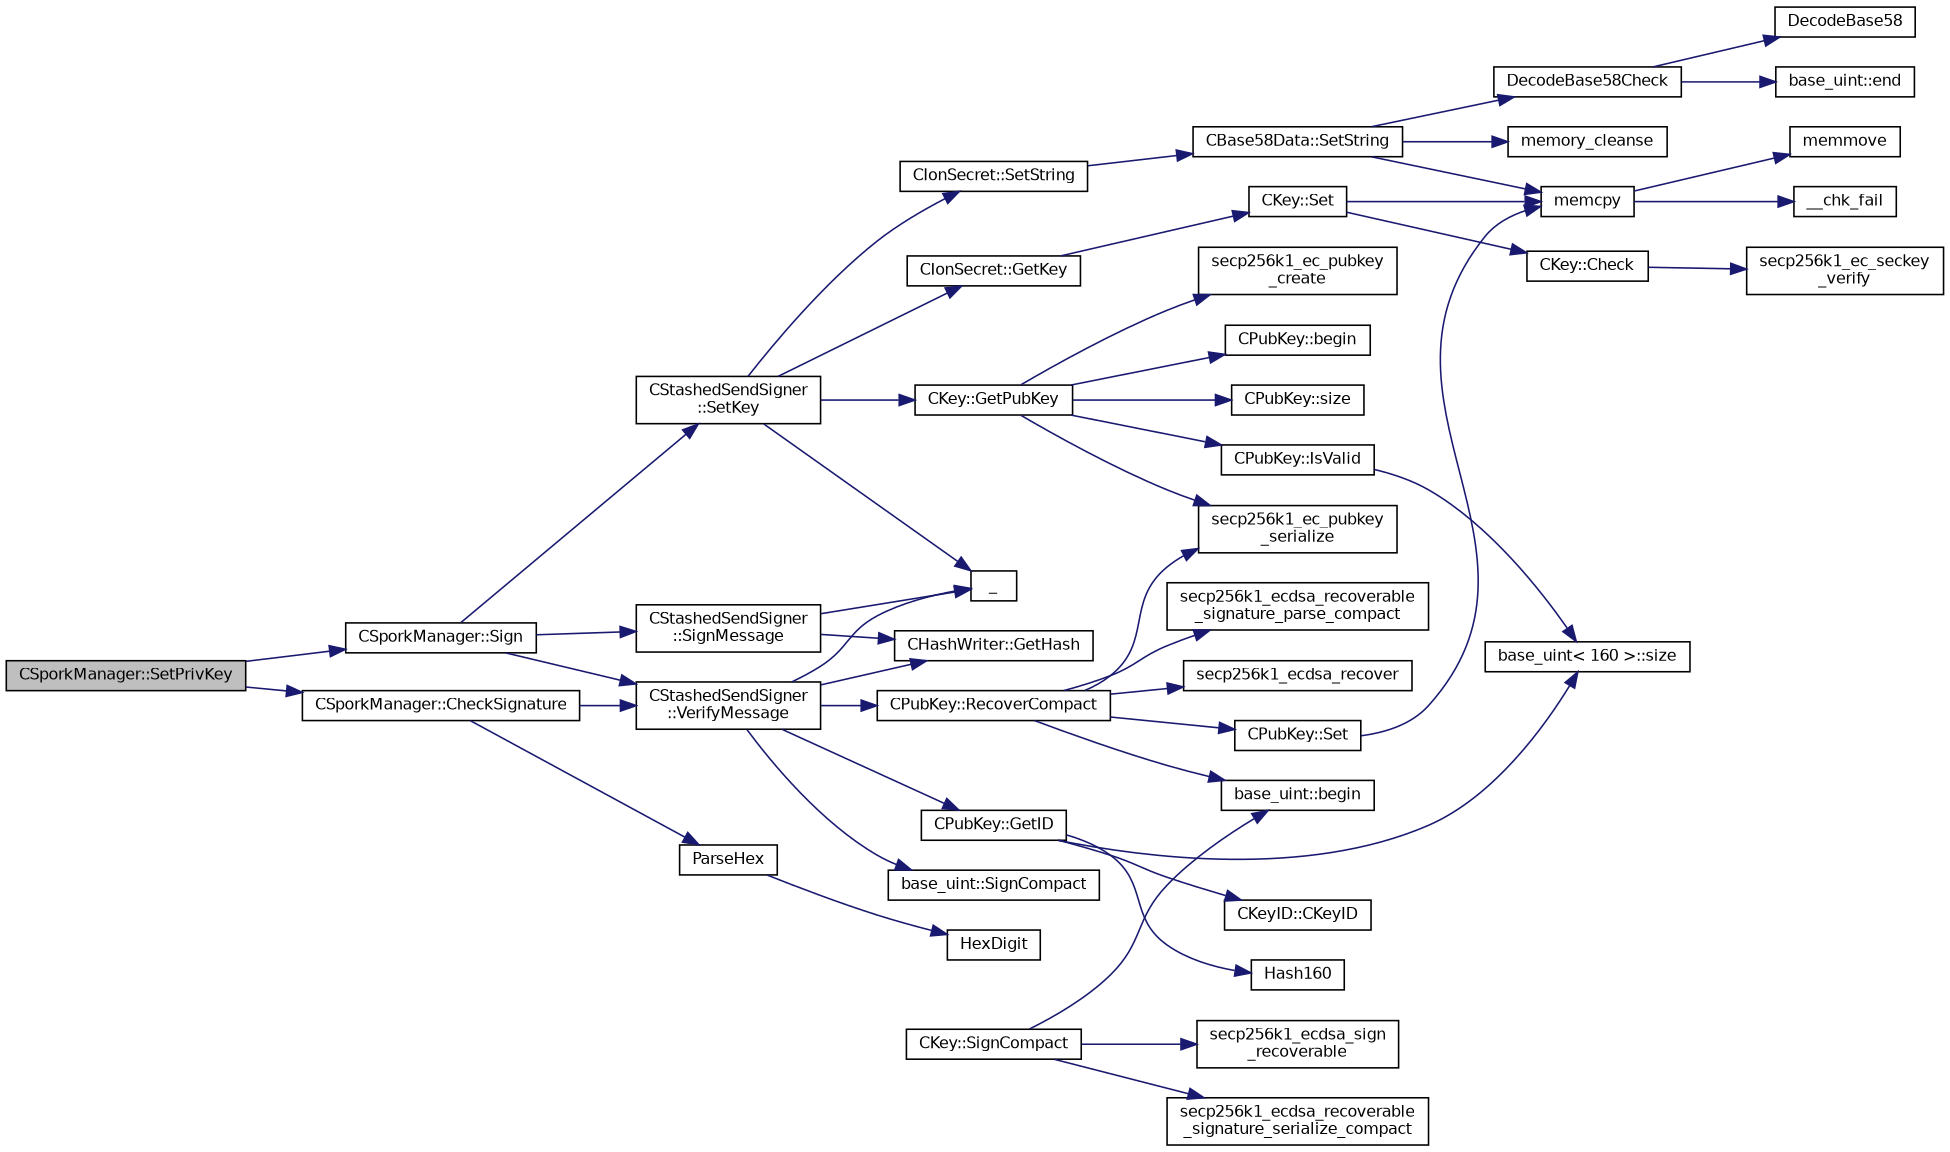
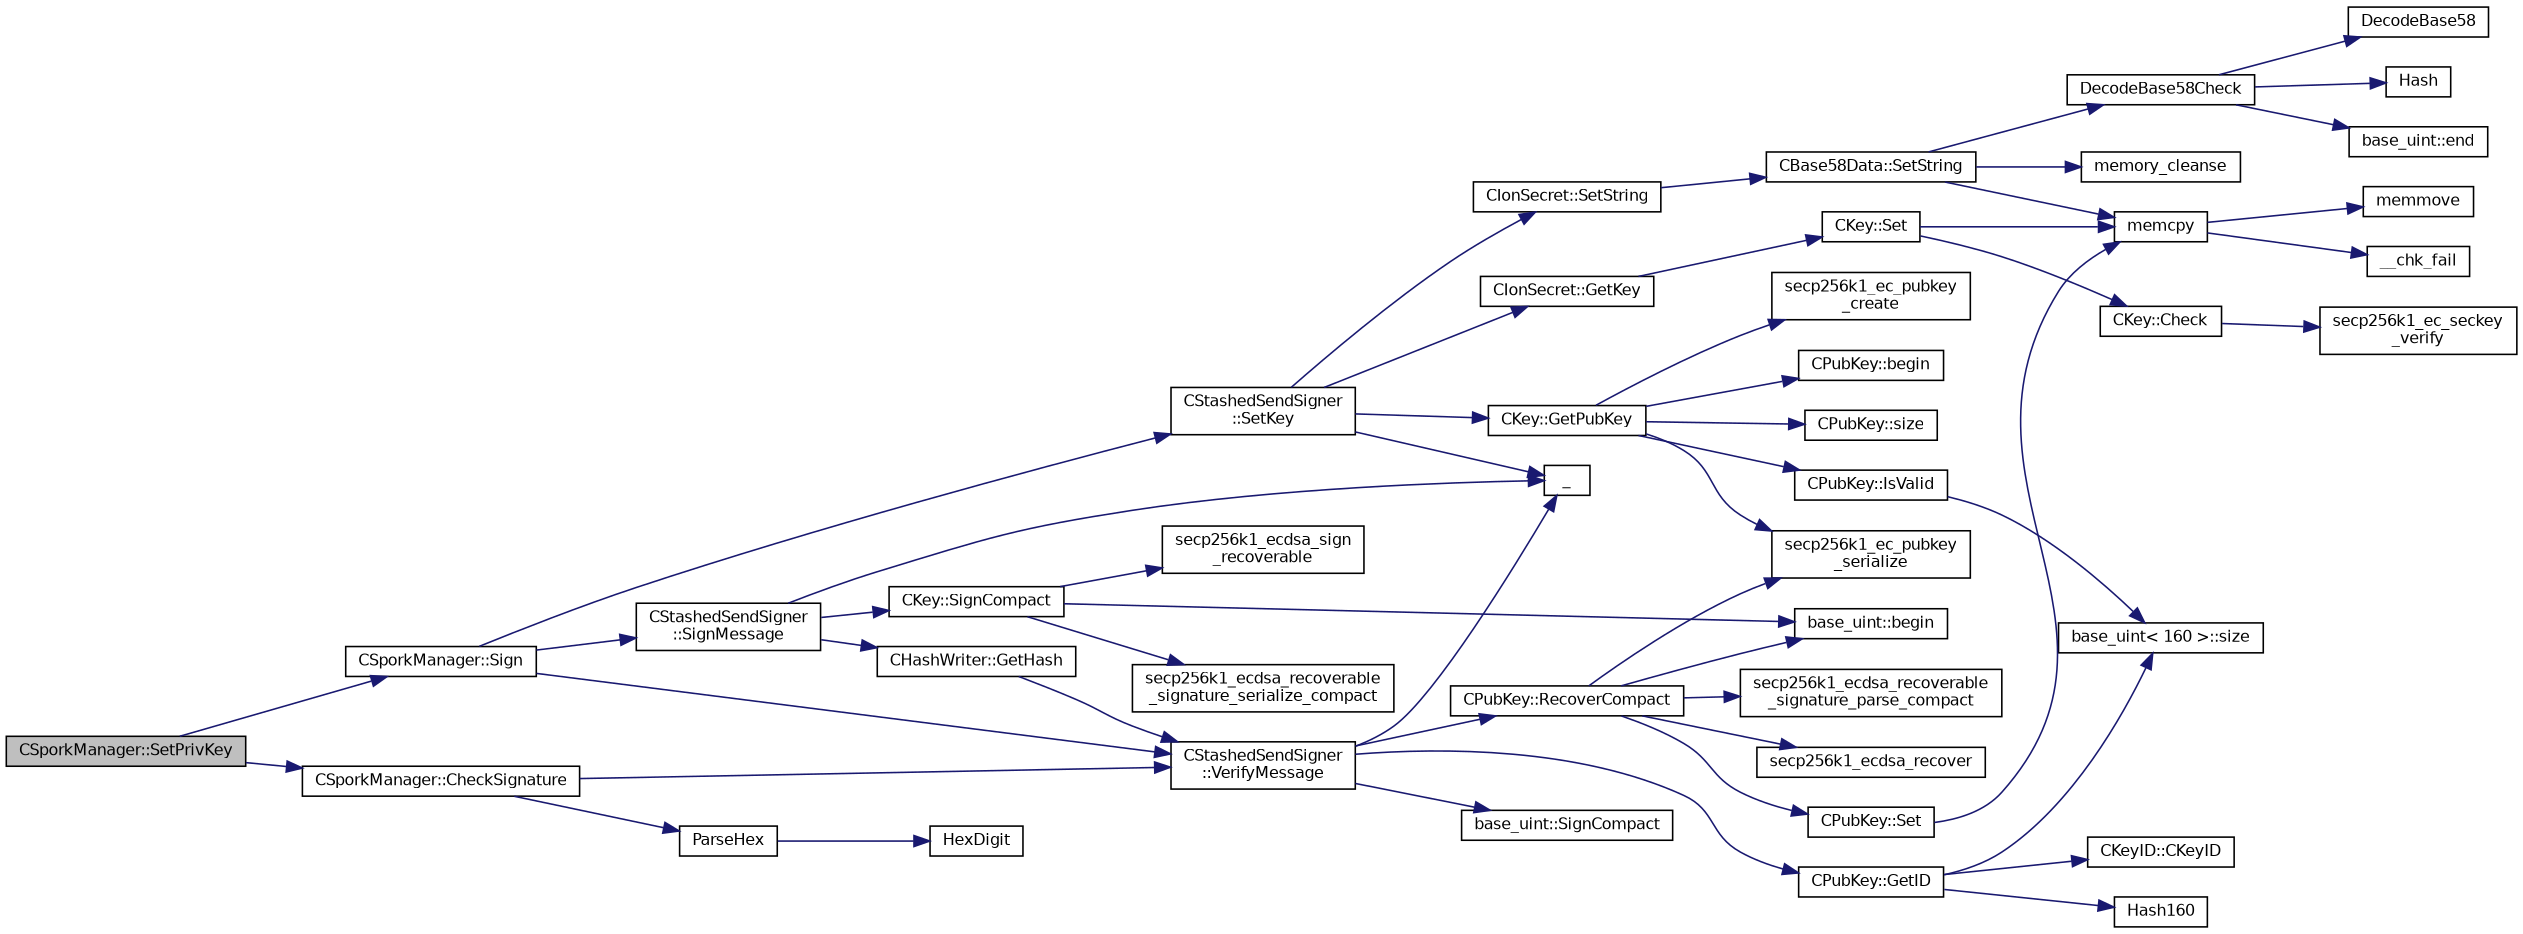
none -> (2418, 82)
none -> (847, 615)
(866, 675) -> (1091, 706)
